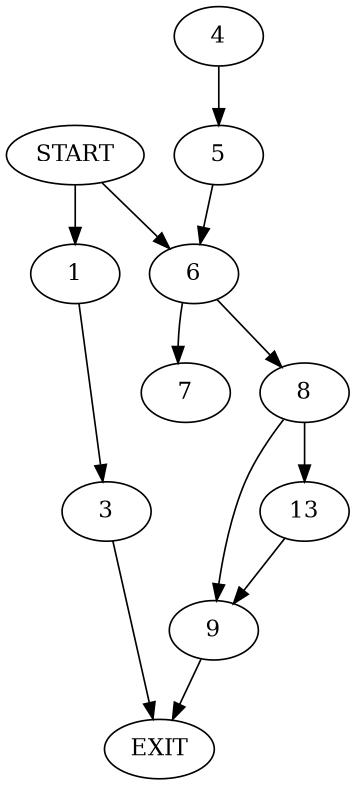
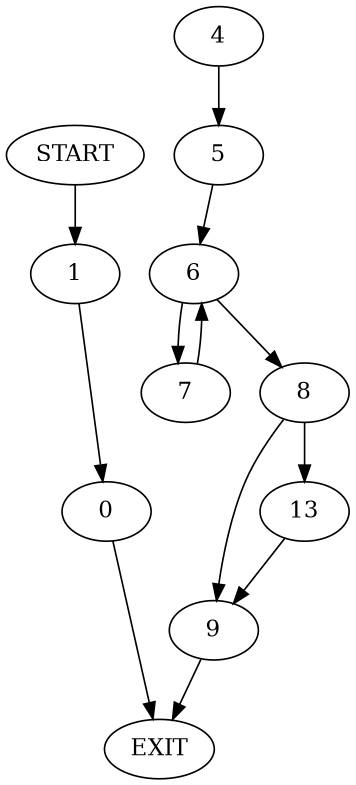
(130, 210) -> (200, 342)
(107, 512) -> (107, 512)
